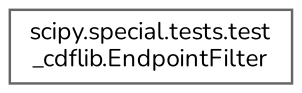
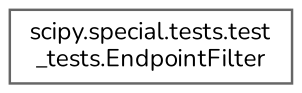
(151, 47) -> (151, 47)
